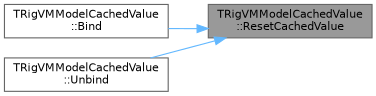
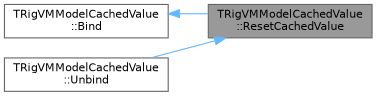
(183, 29) -> (194, 14)
